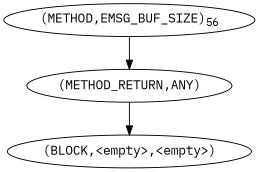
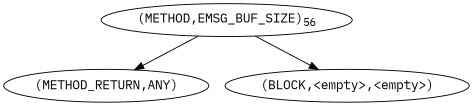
(129, 114) -> (283, 51)
